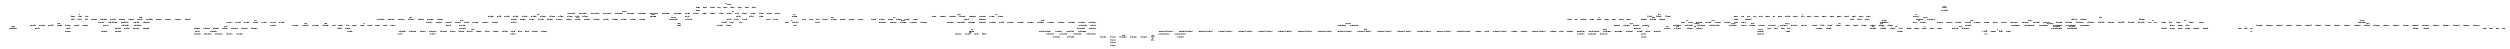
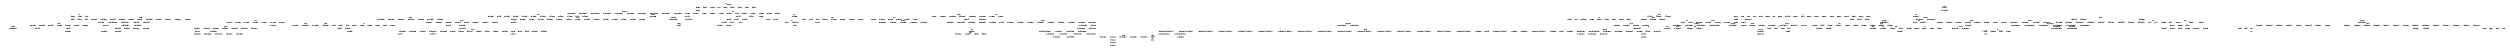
(2337, 25) -> none
